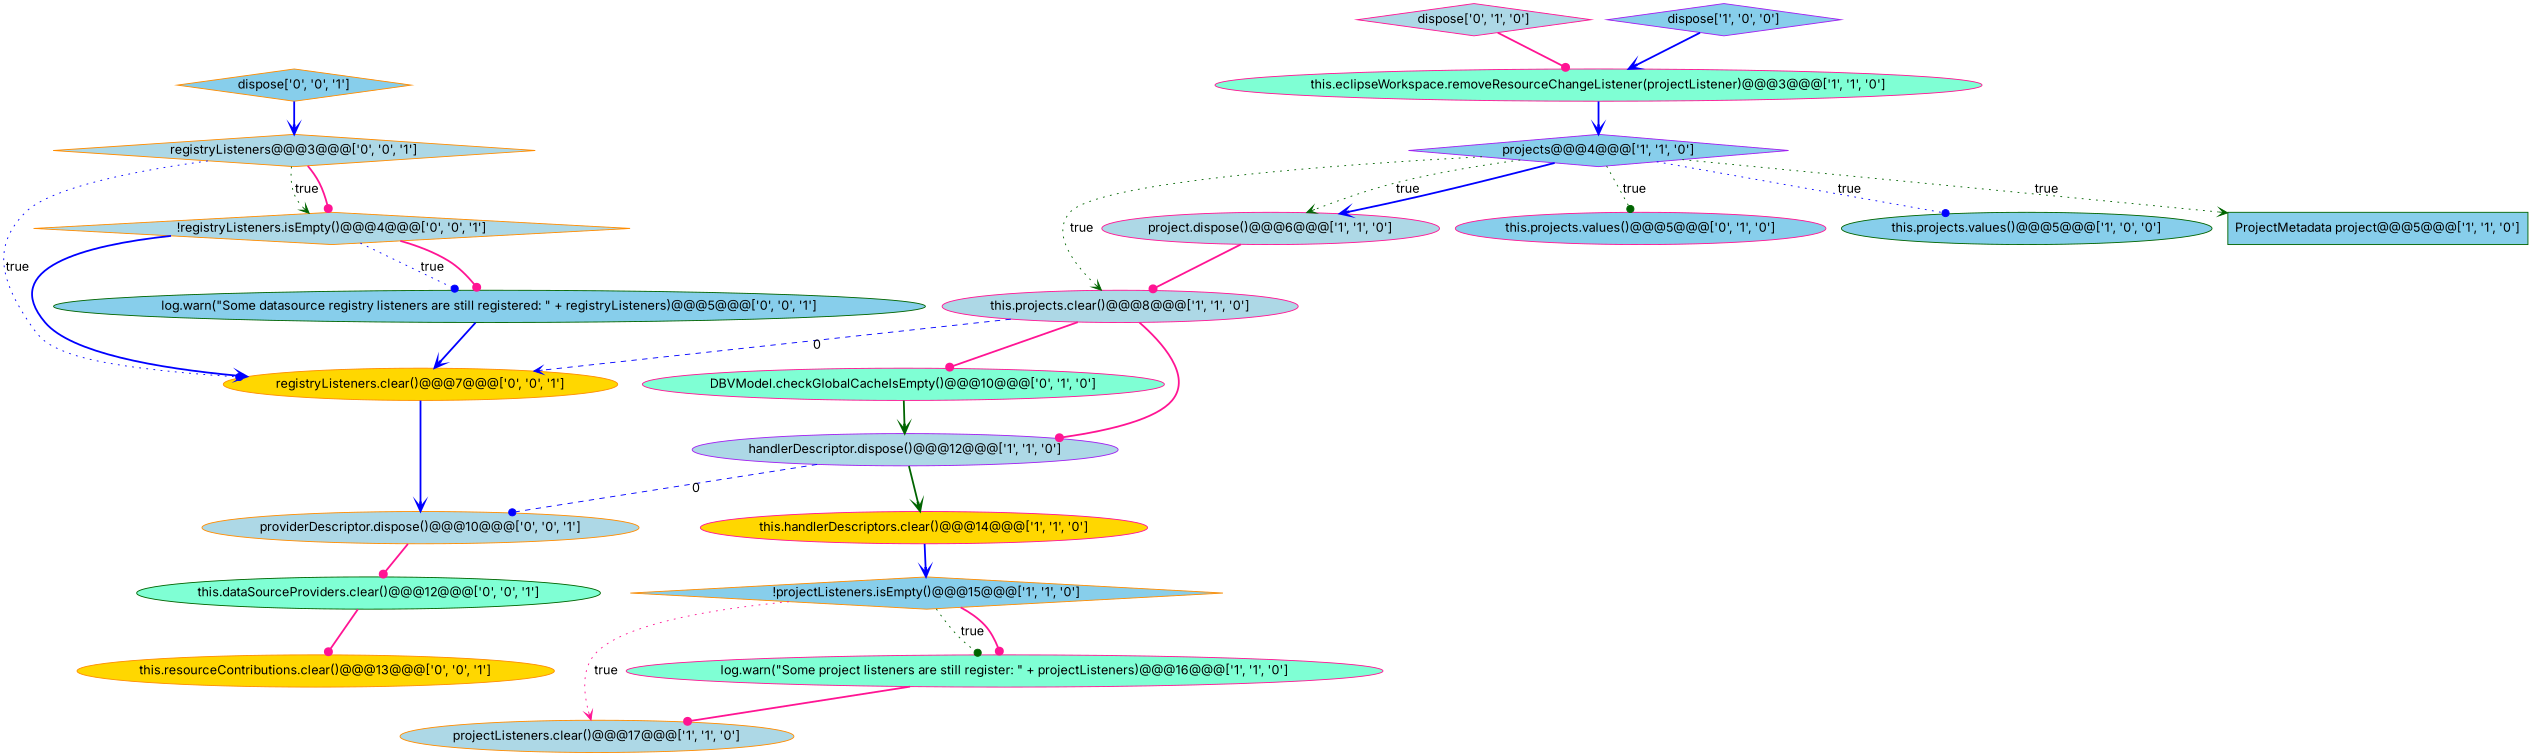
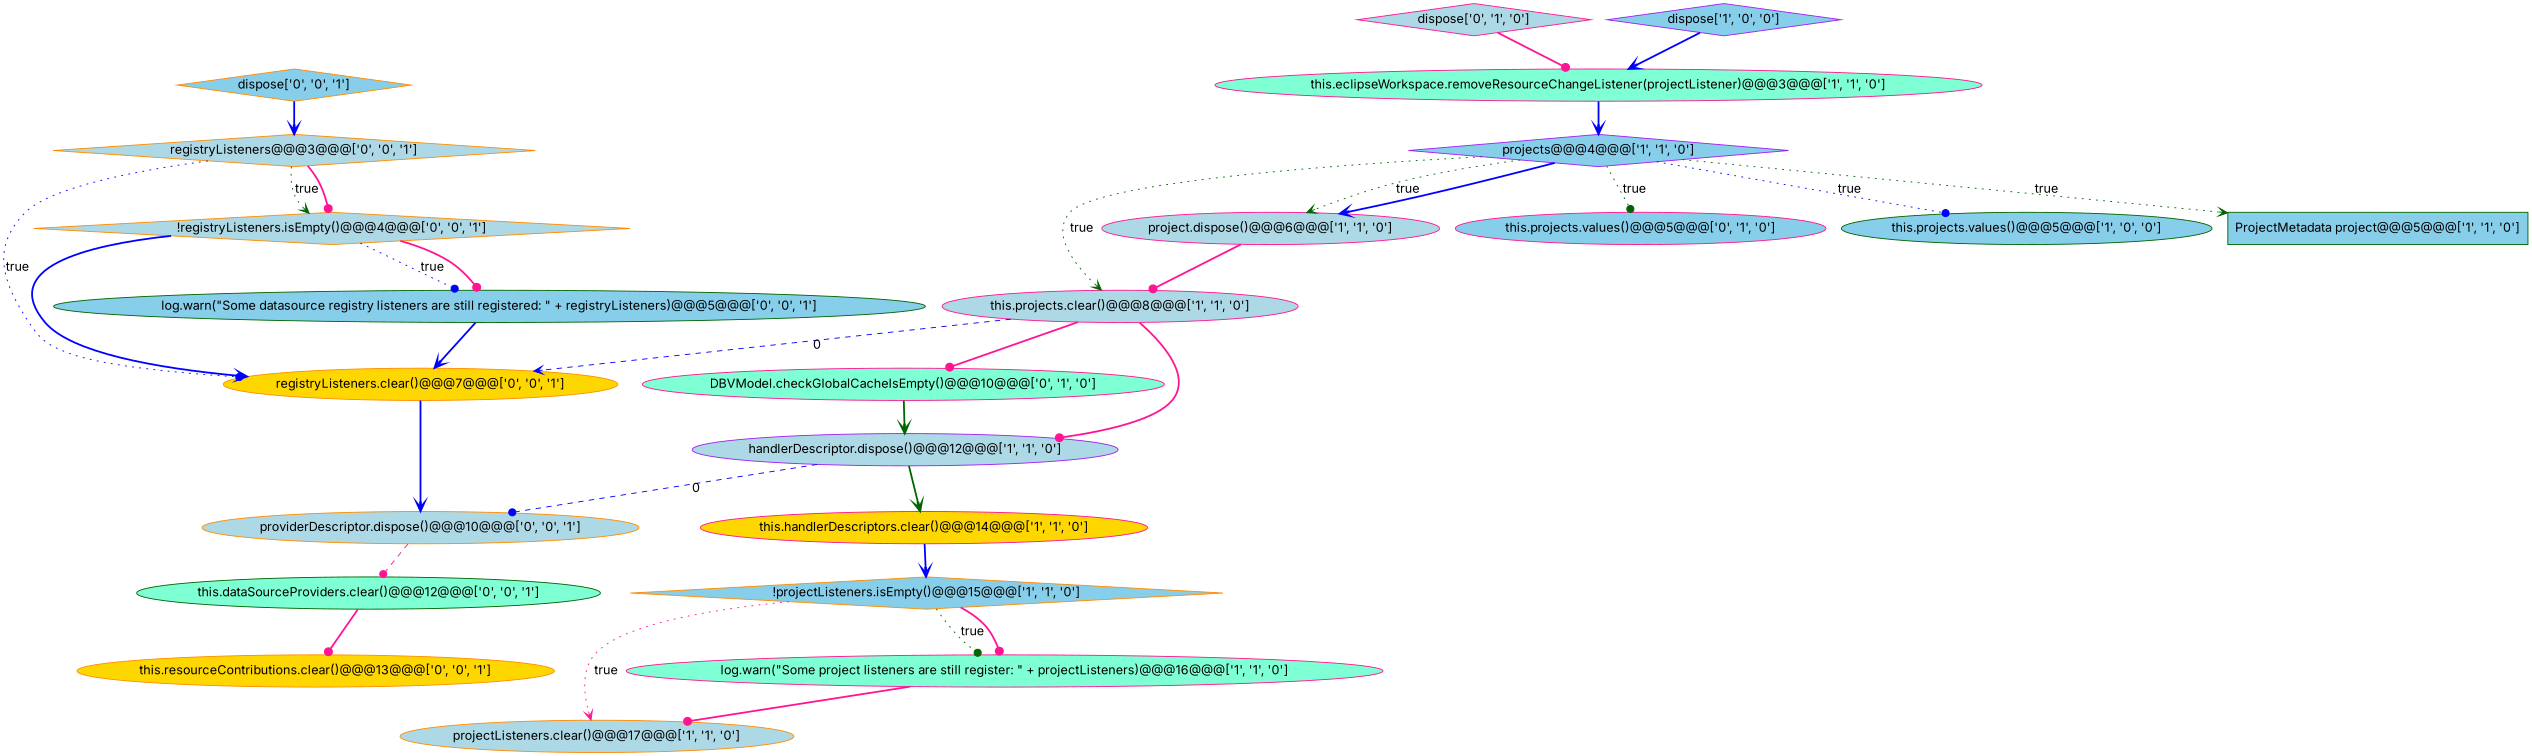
(397, 558) -> (397, 558)
